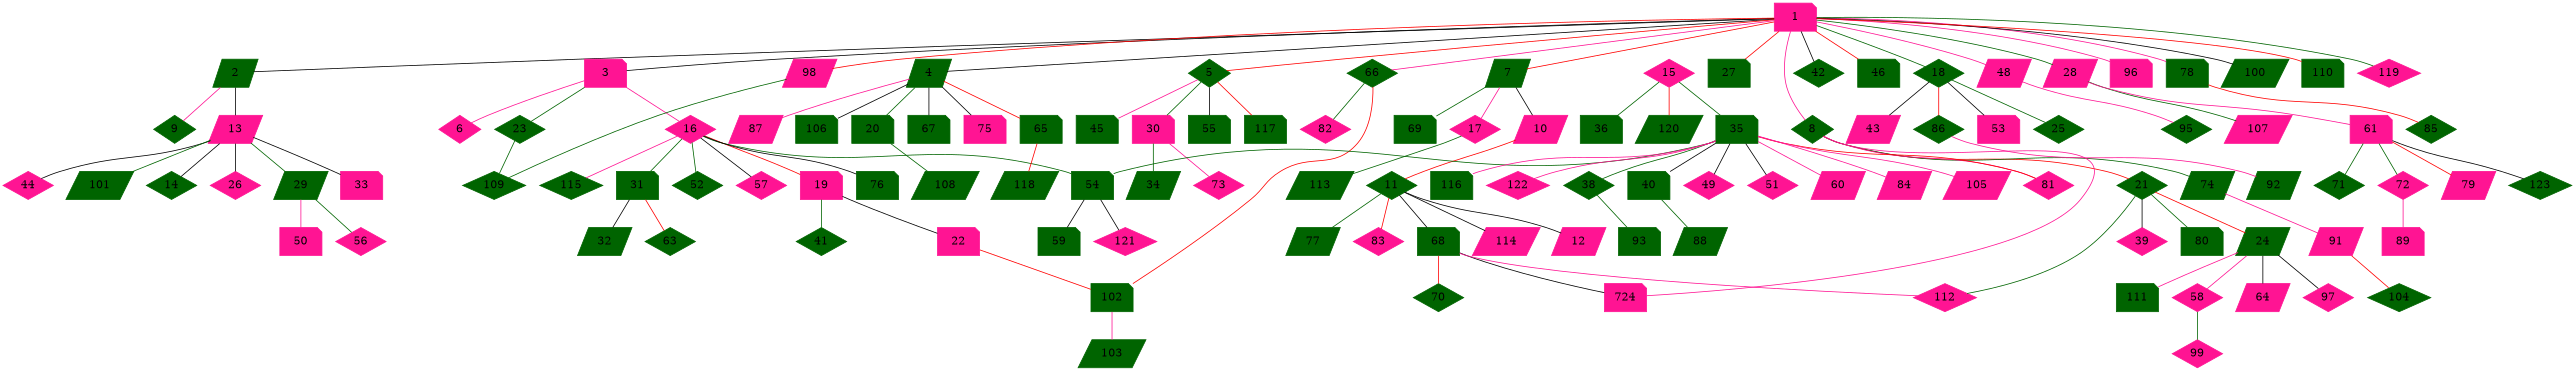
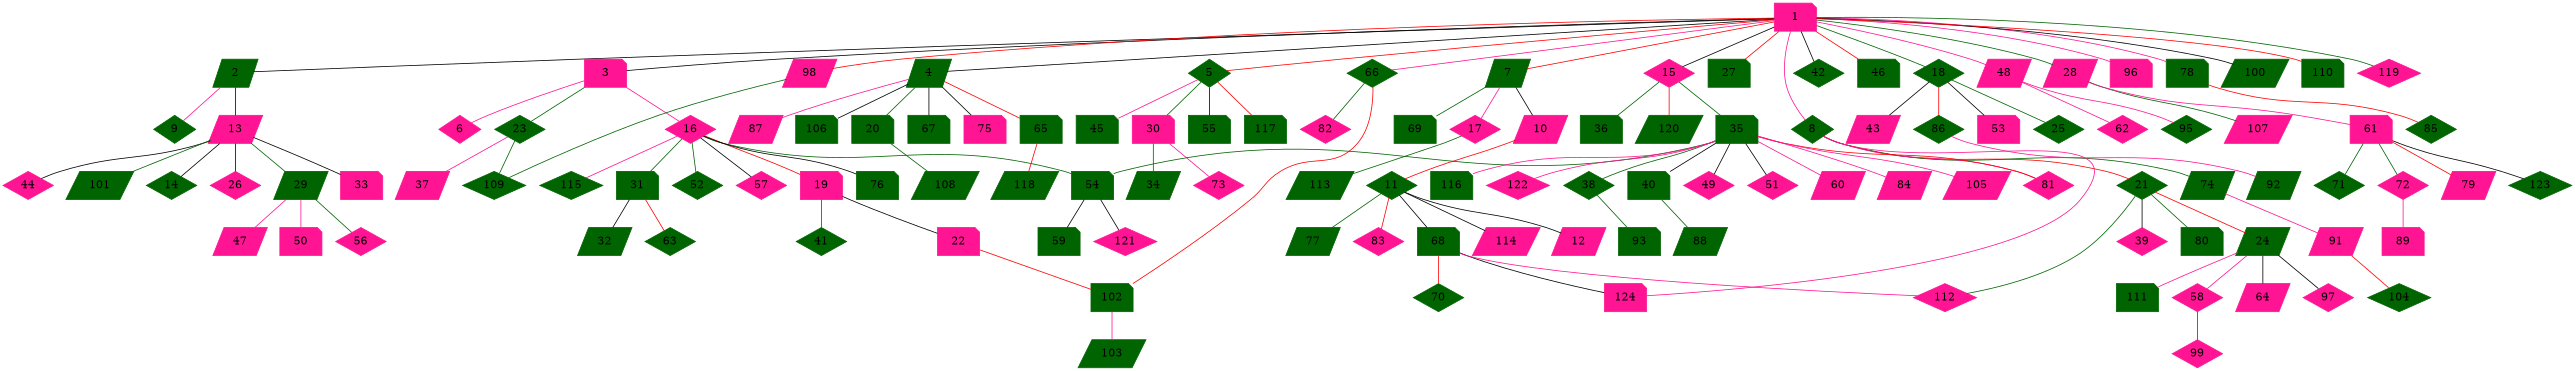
none -> (1728, 47)
none -> (2123, 129)
none -> (422, 185)
none -> (240, 242)
(1625, 298) -> (1625, 298)
